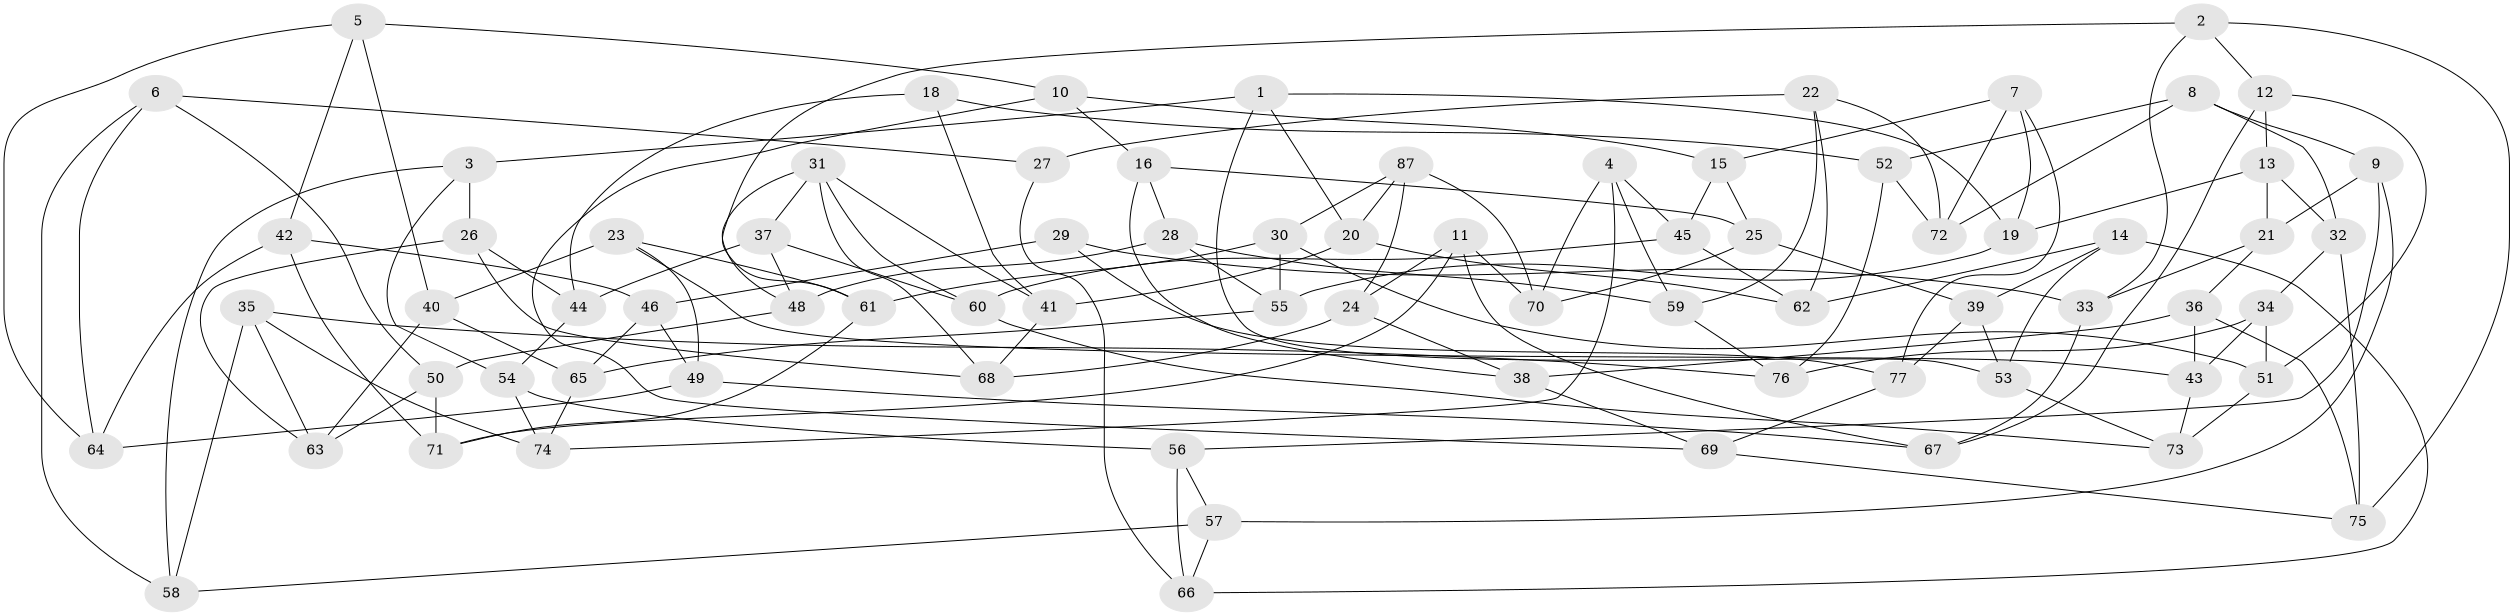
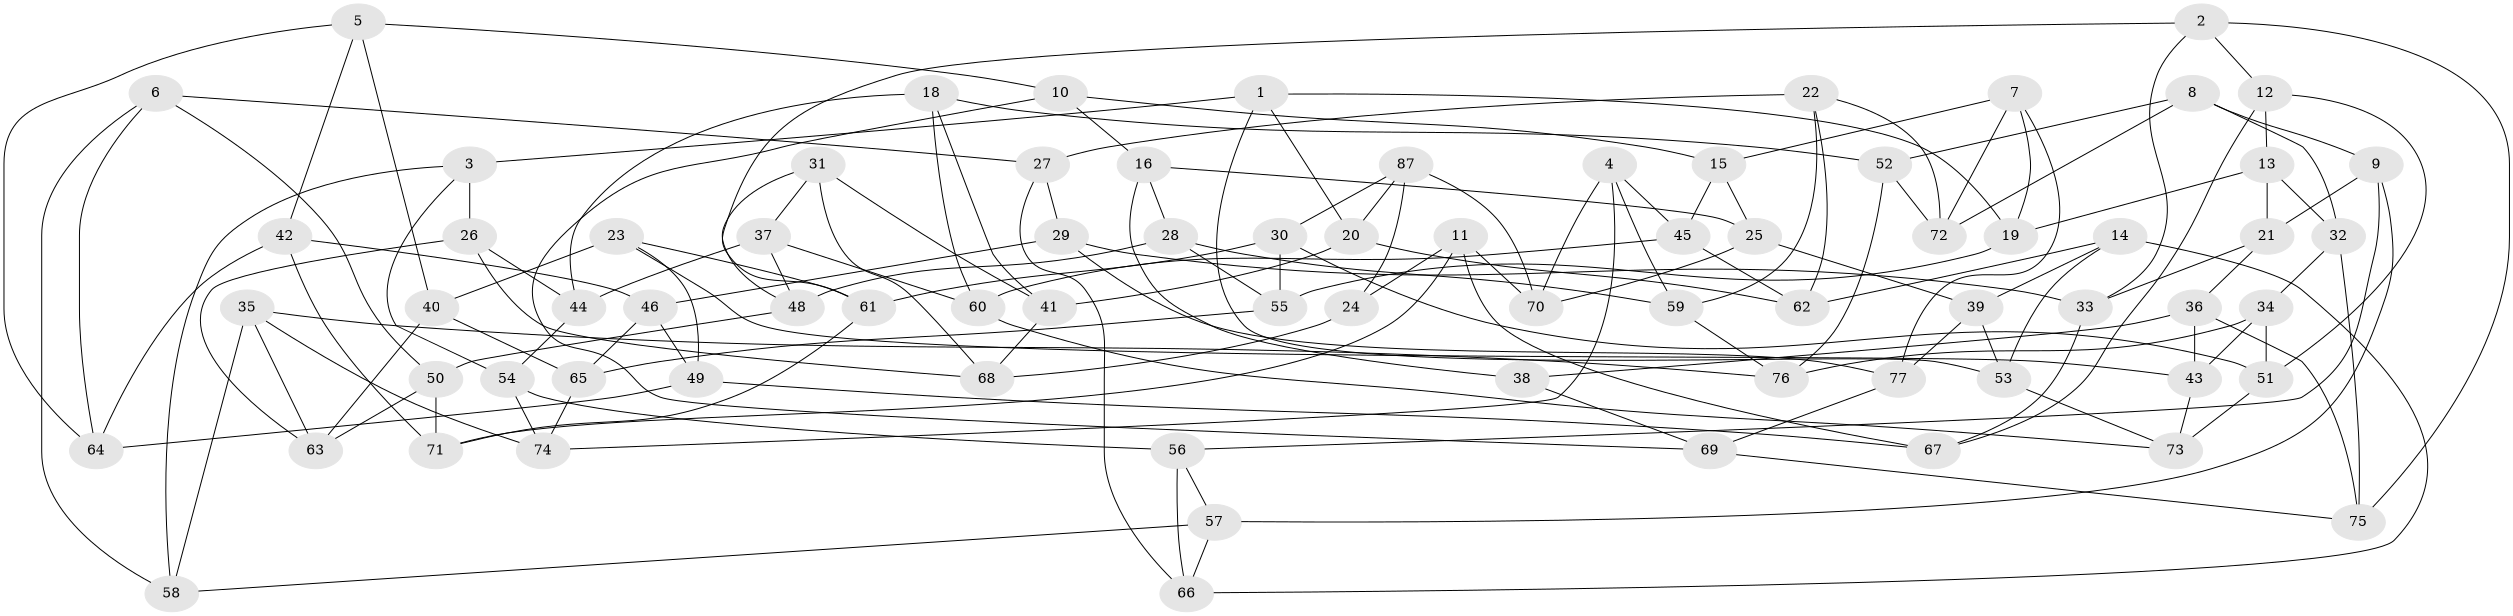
none -> (1052, 201)
(879, 253) -> (944, 203)
(1437, 344) -> none
